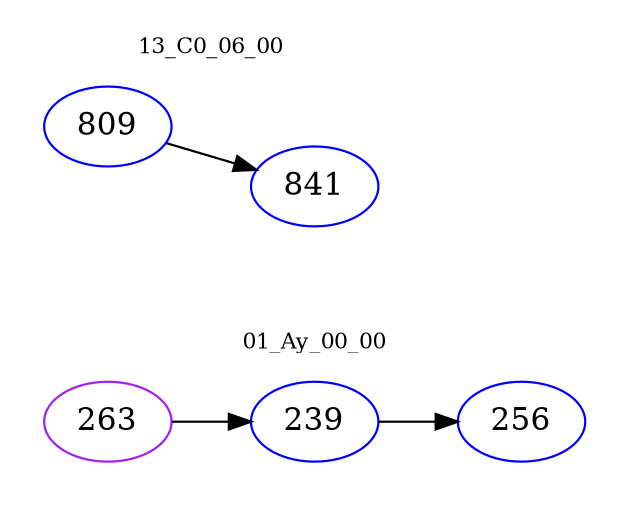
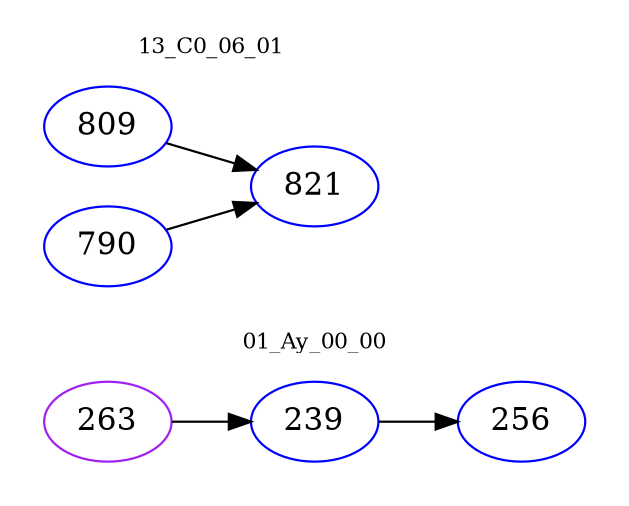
(211, 48) -> (211, 48)
(315, 186) -> (315, 186)
none -> (108, 246)
